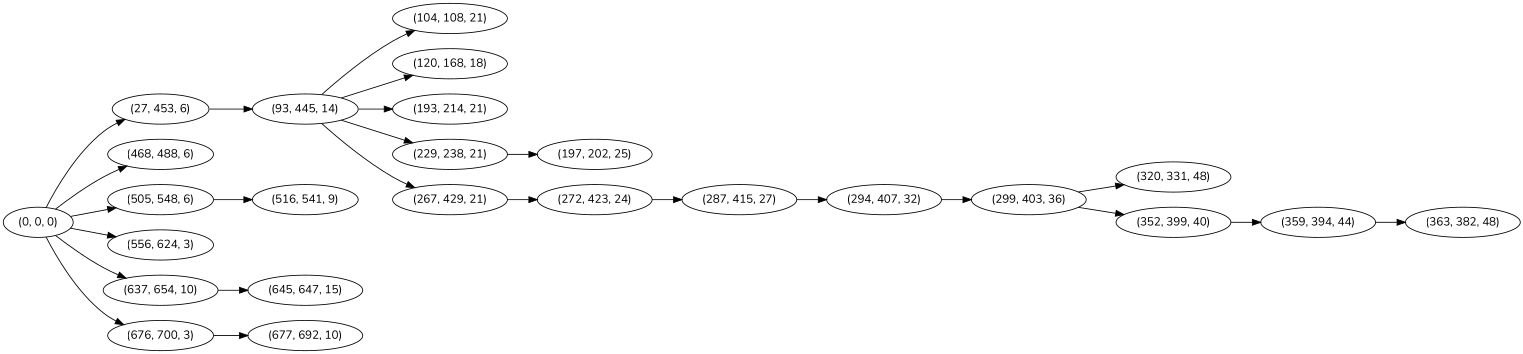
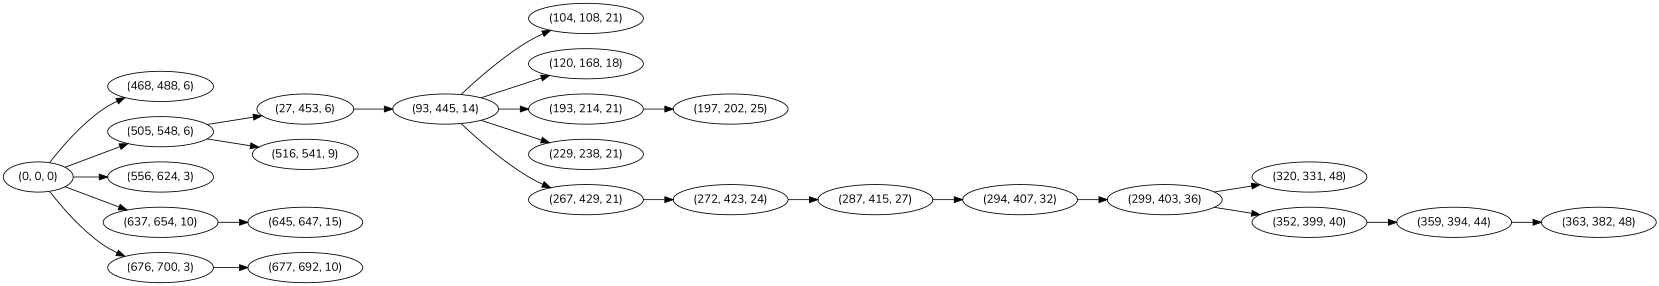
(518, 154) -> (654, 109)
(76, 160) -> (230, 121)
